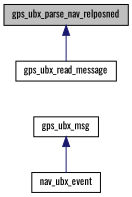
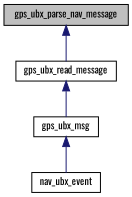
(66, 15) -> (66, 15)
none -> (66, 104)
